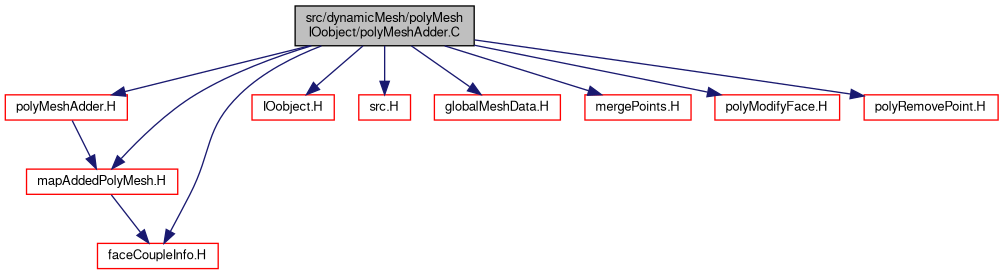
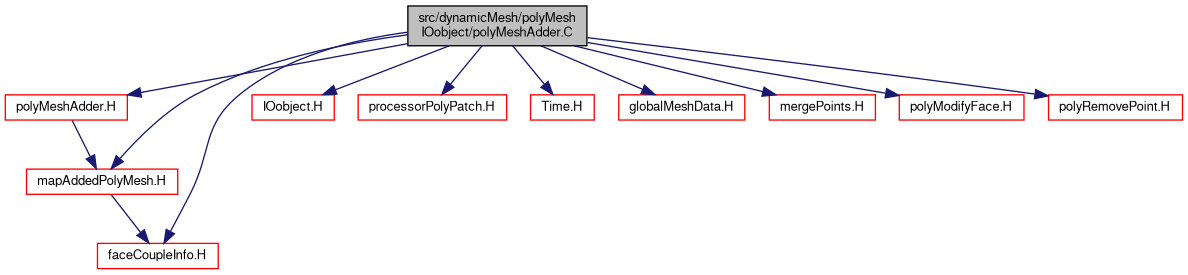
(385, 107) -> (432, 107)
none -> (562, 107)
